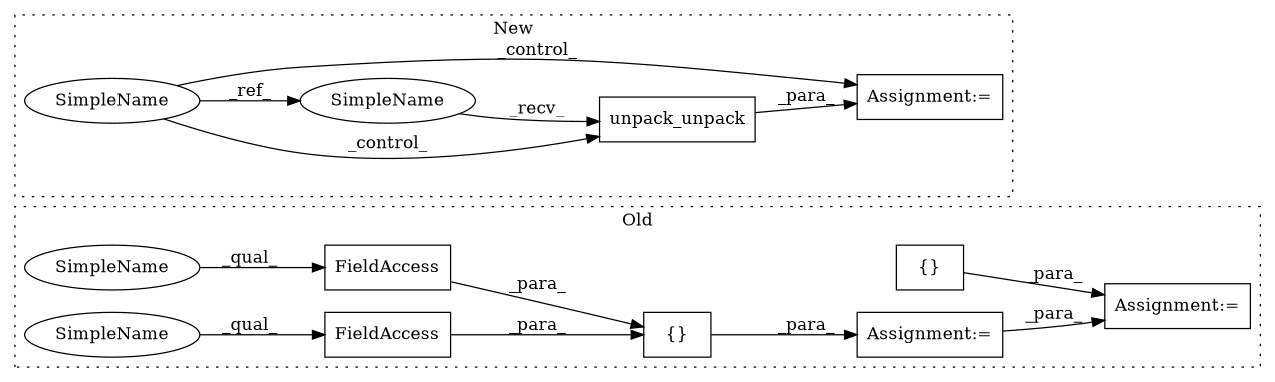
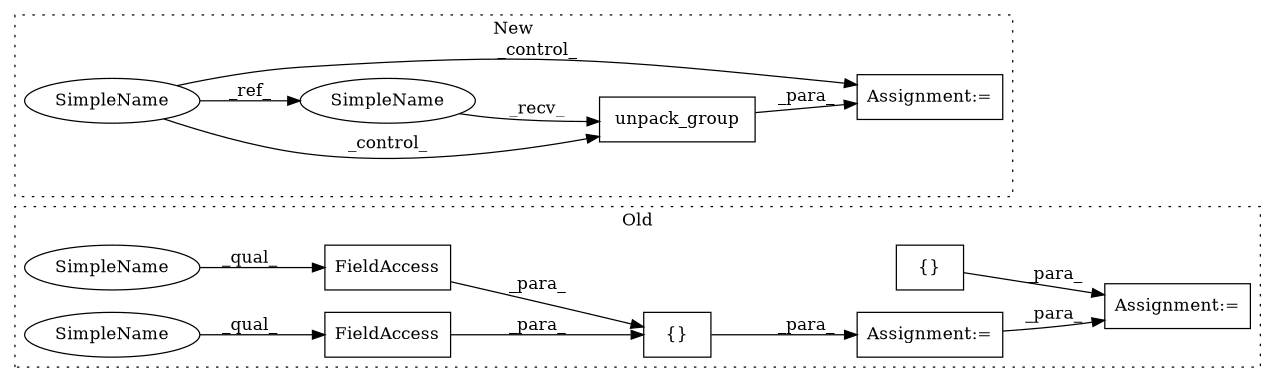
(677, 119) -> (677, 119)
